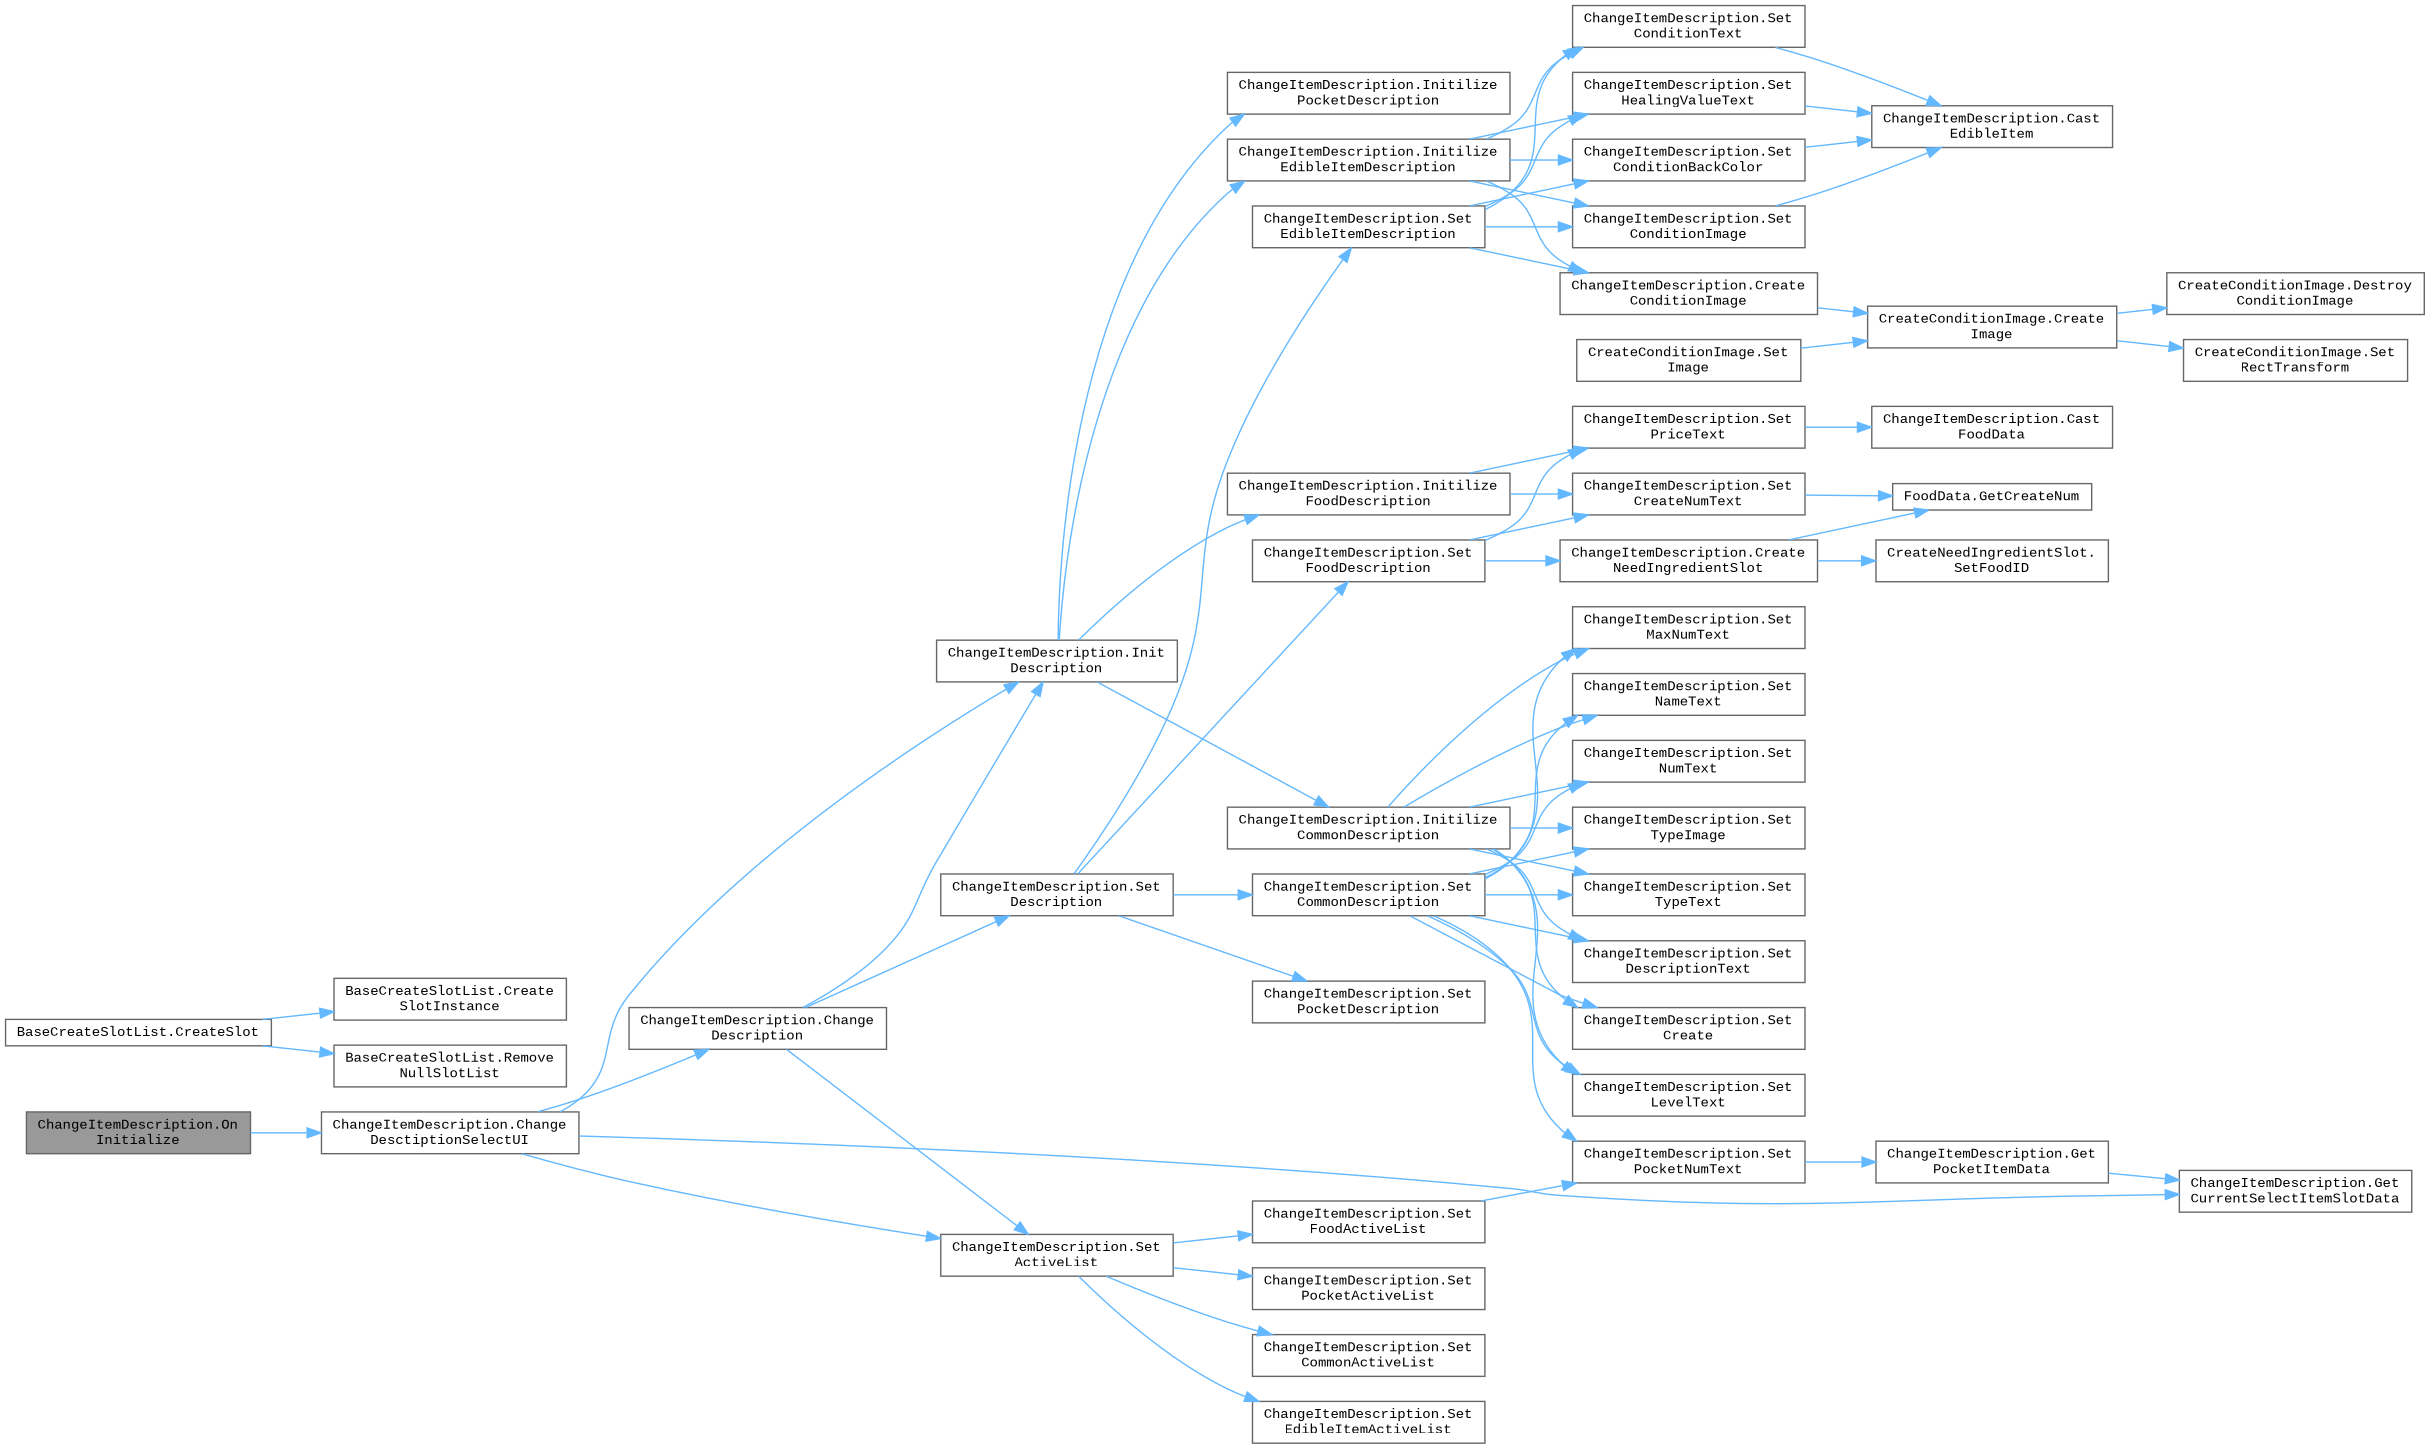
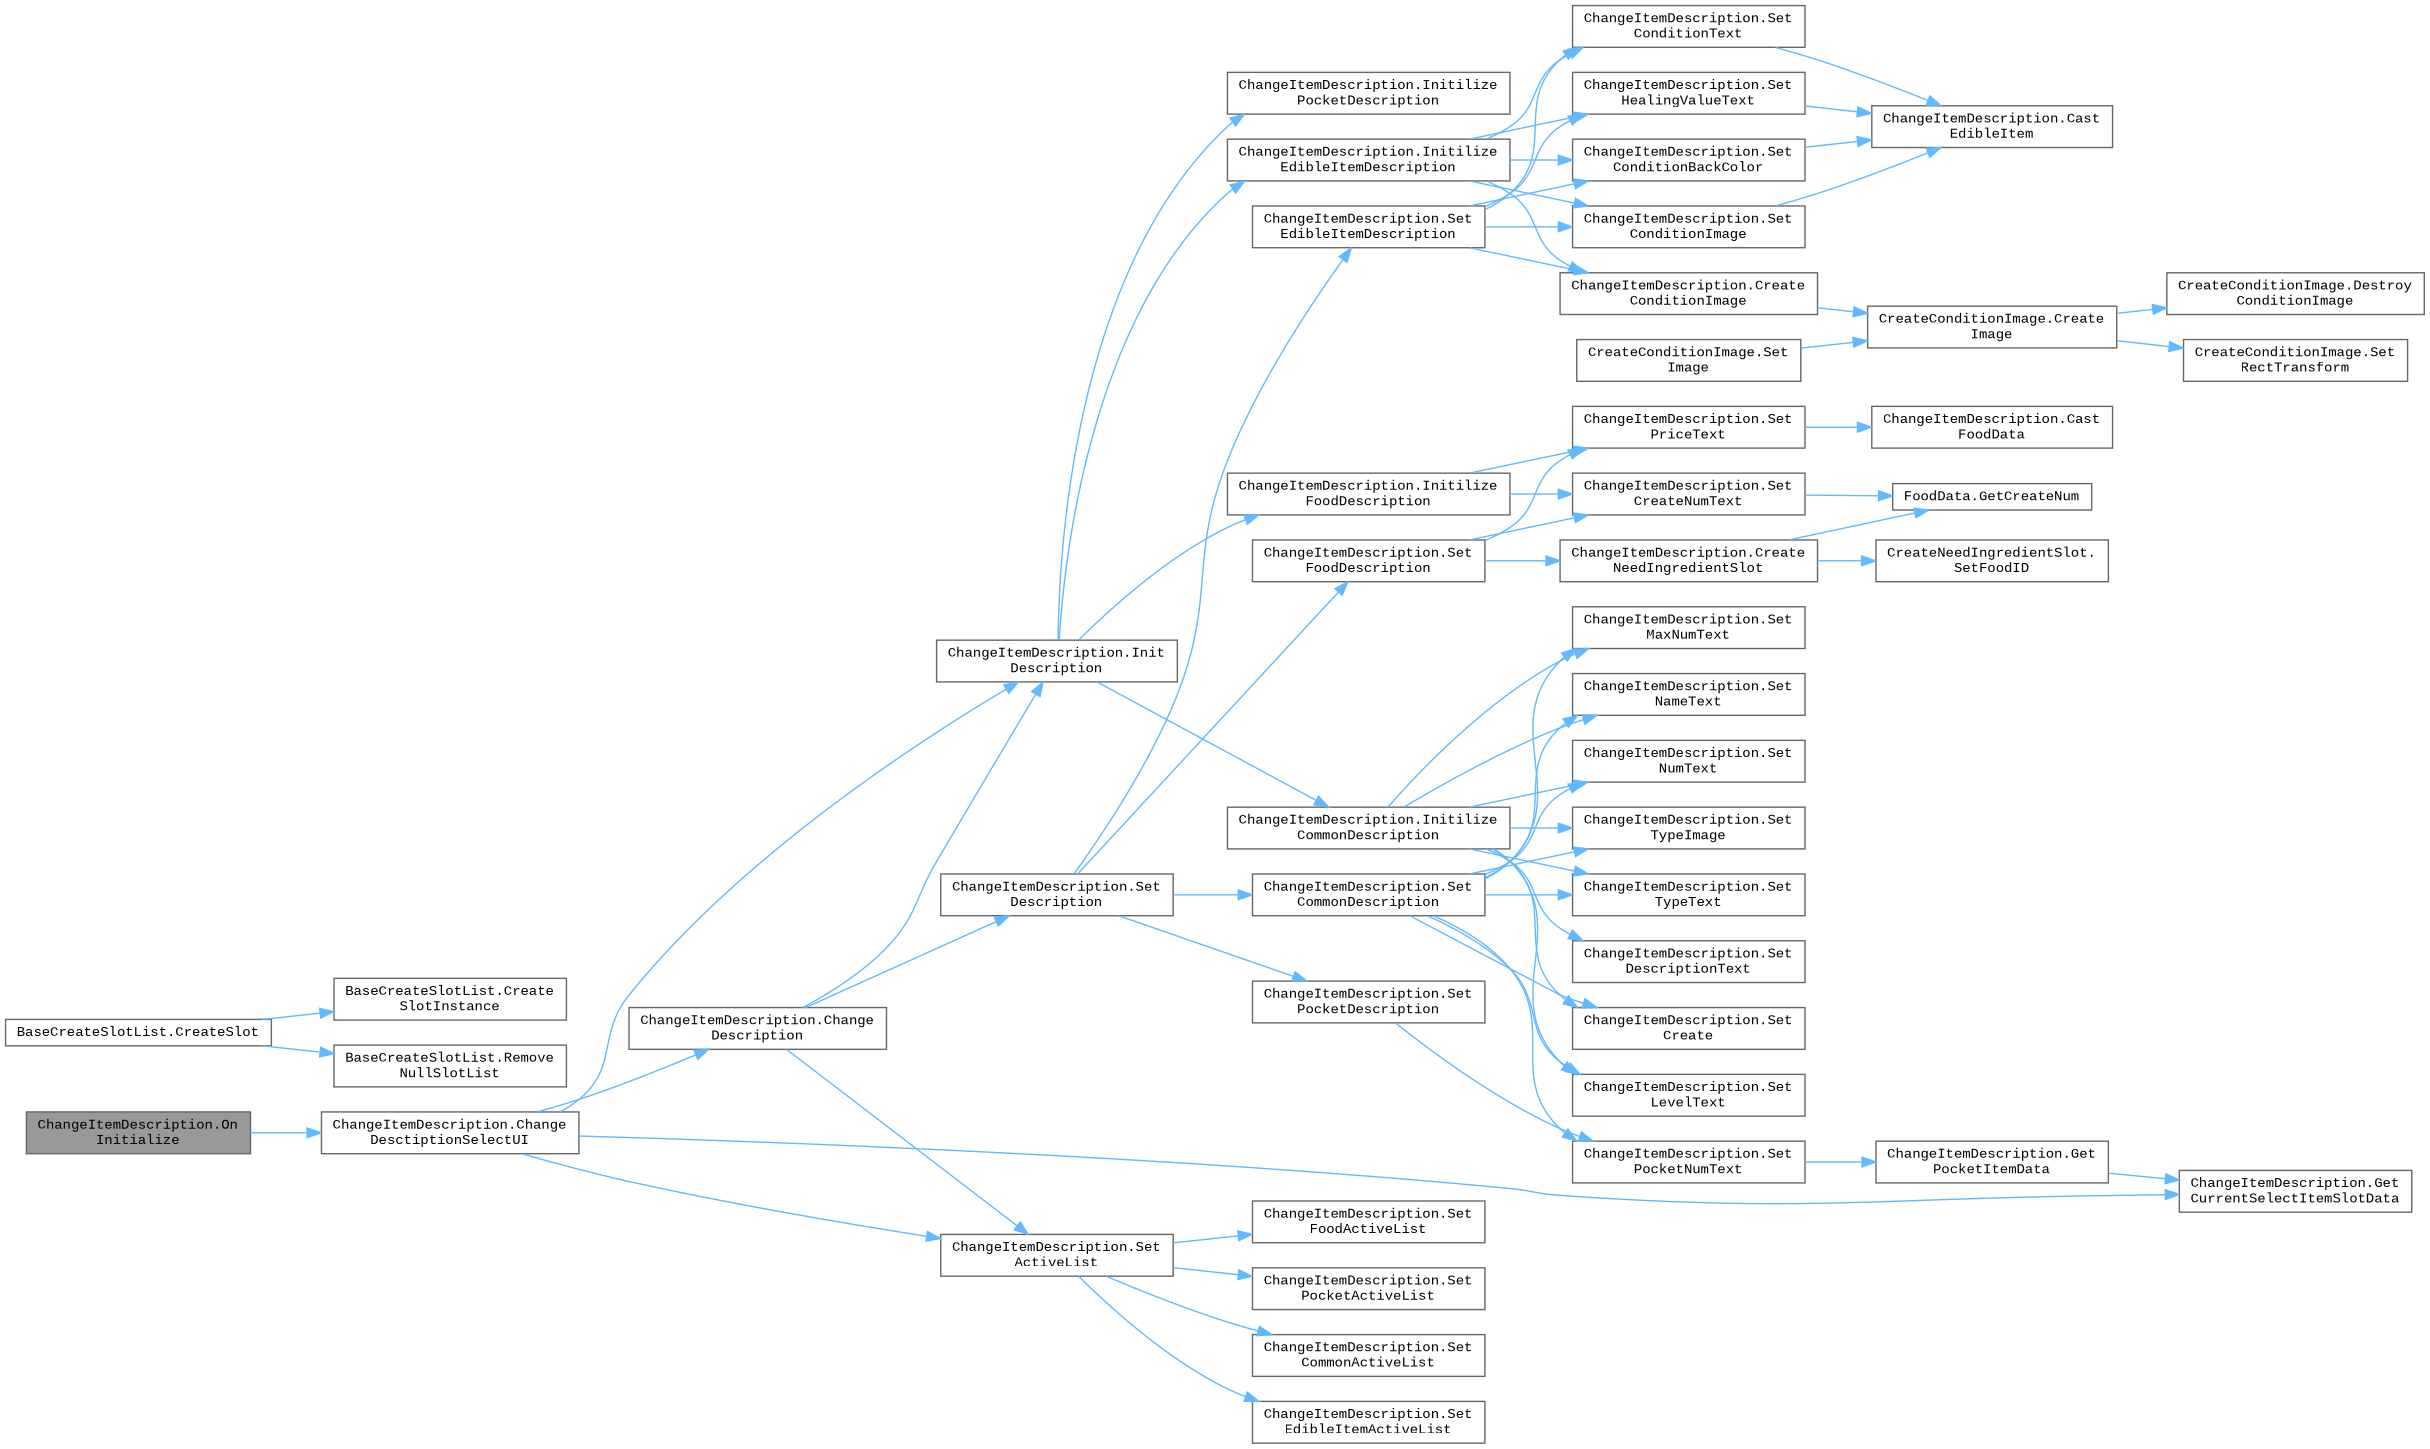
(1522, 927) -> none
(1503, 1197) -> (1483, 1086)
